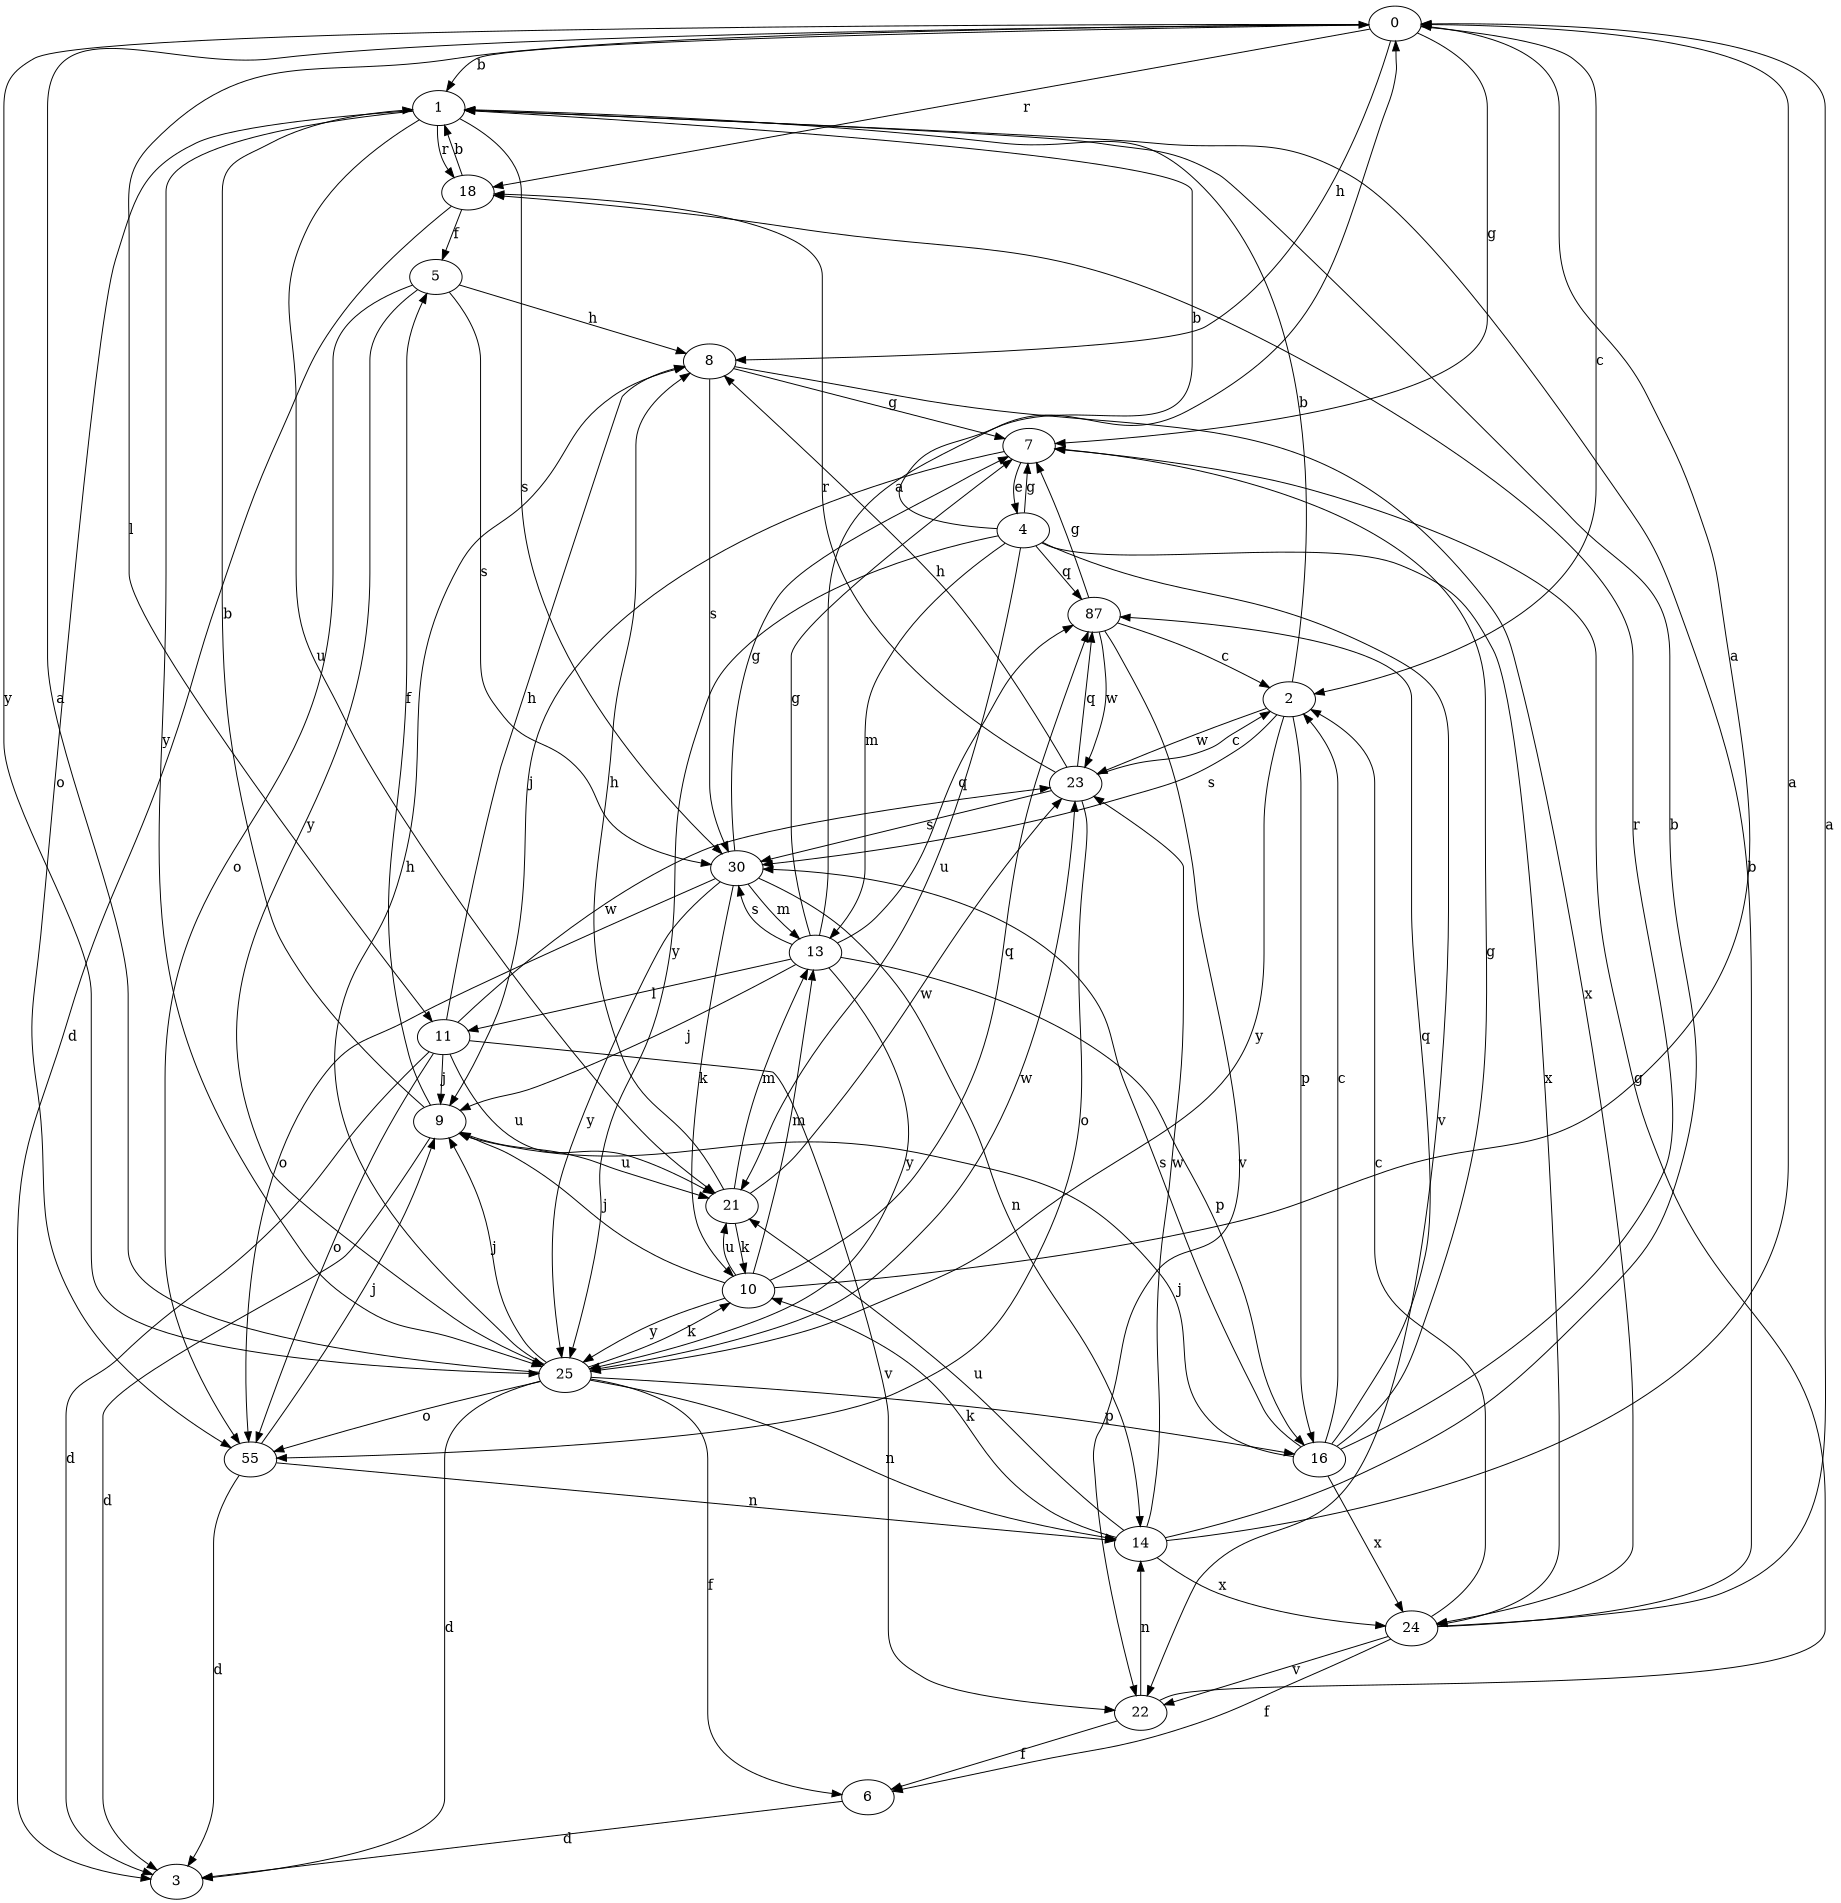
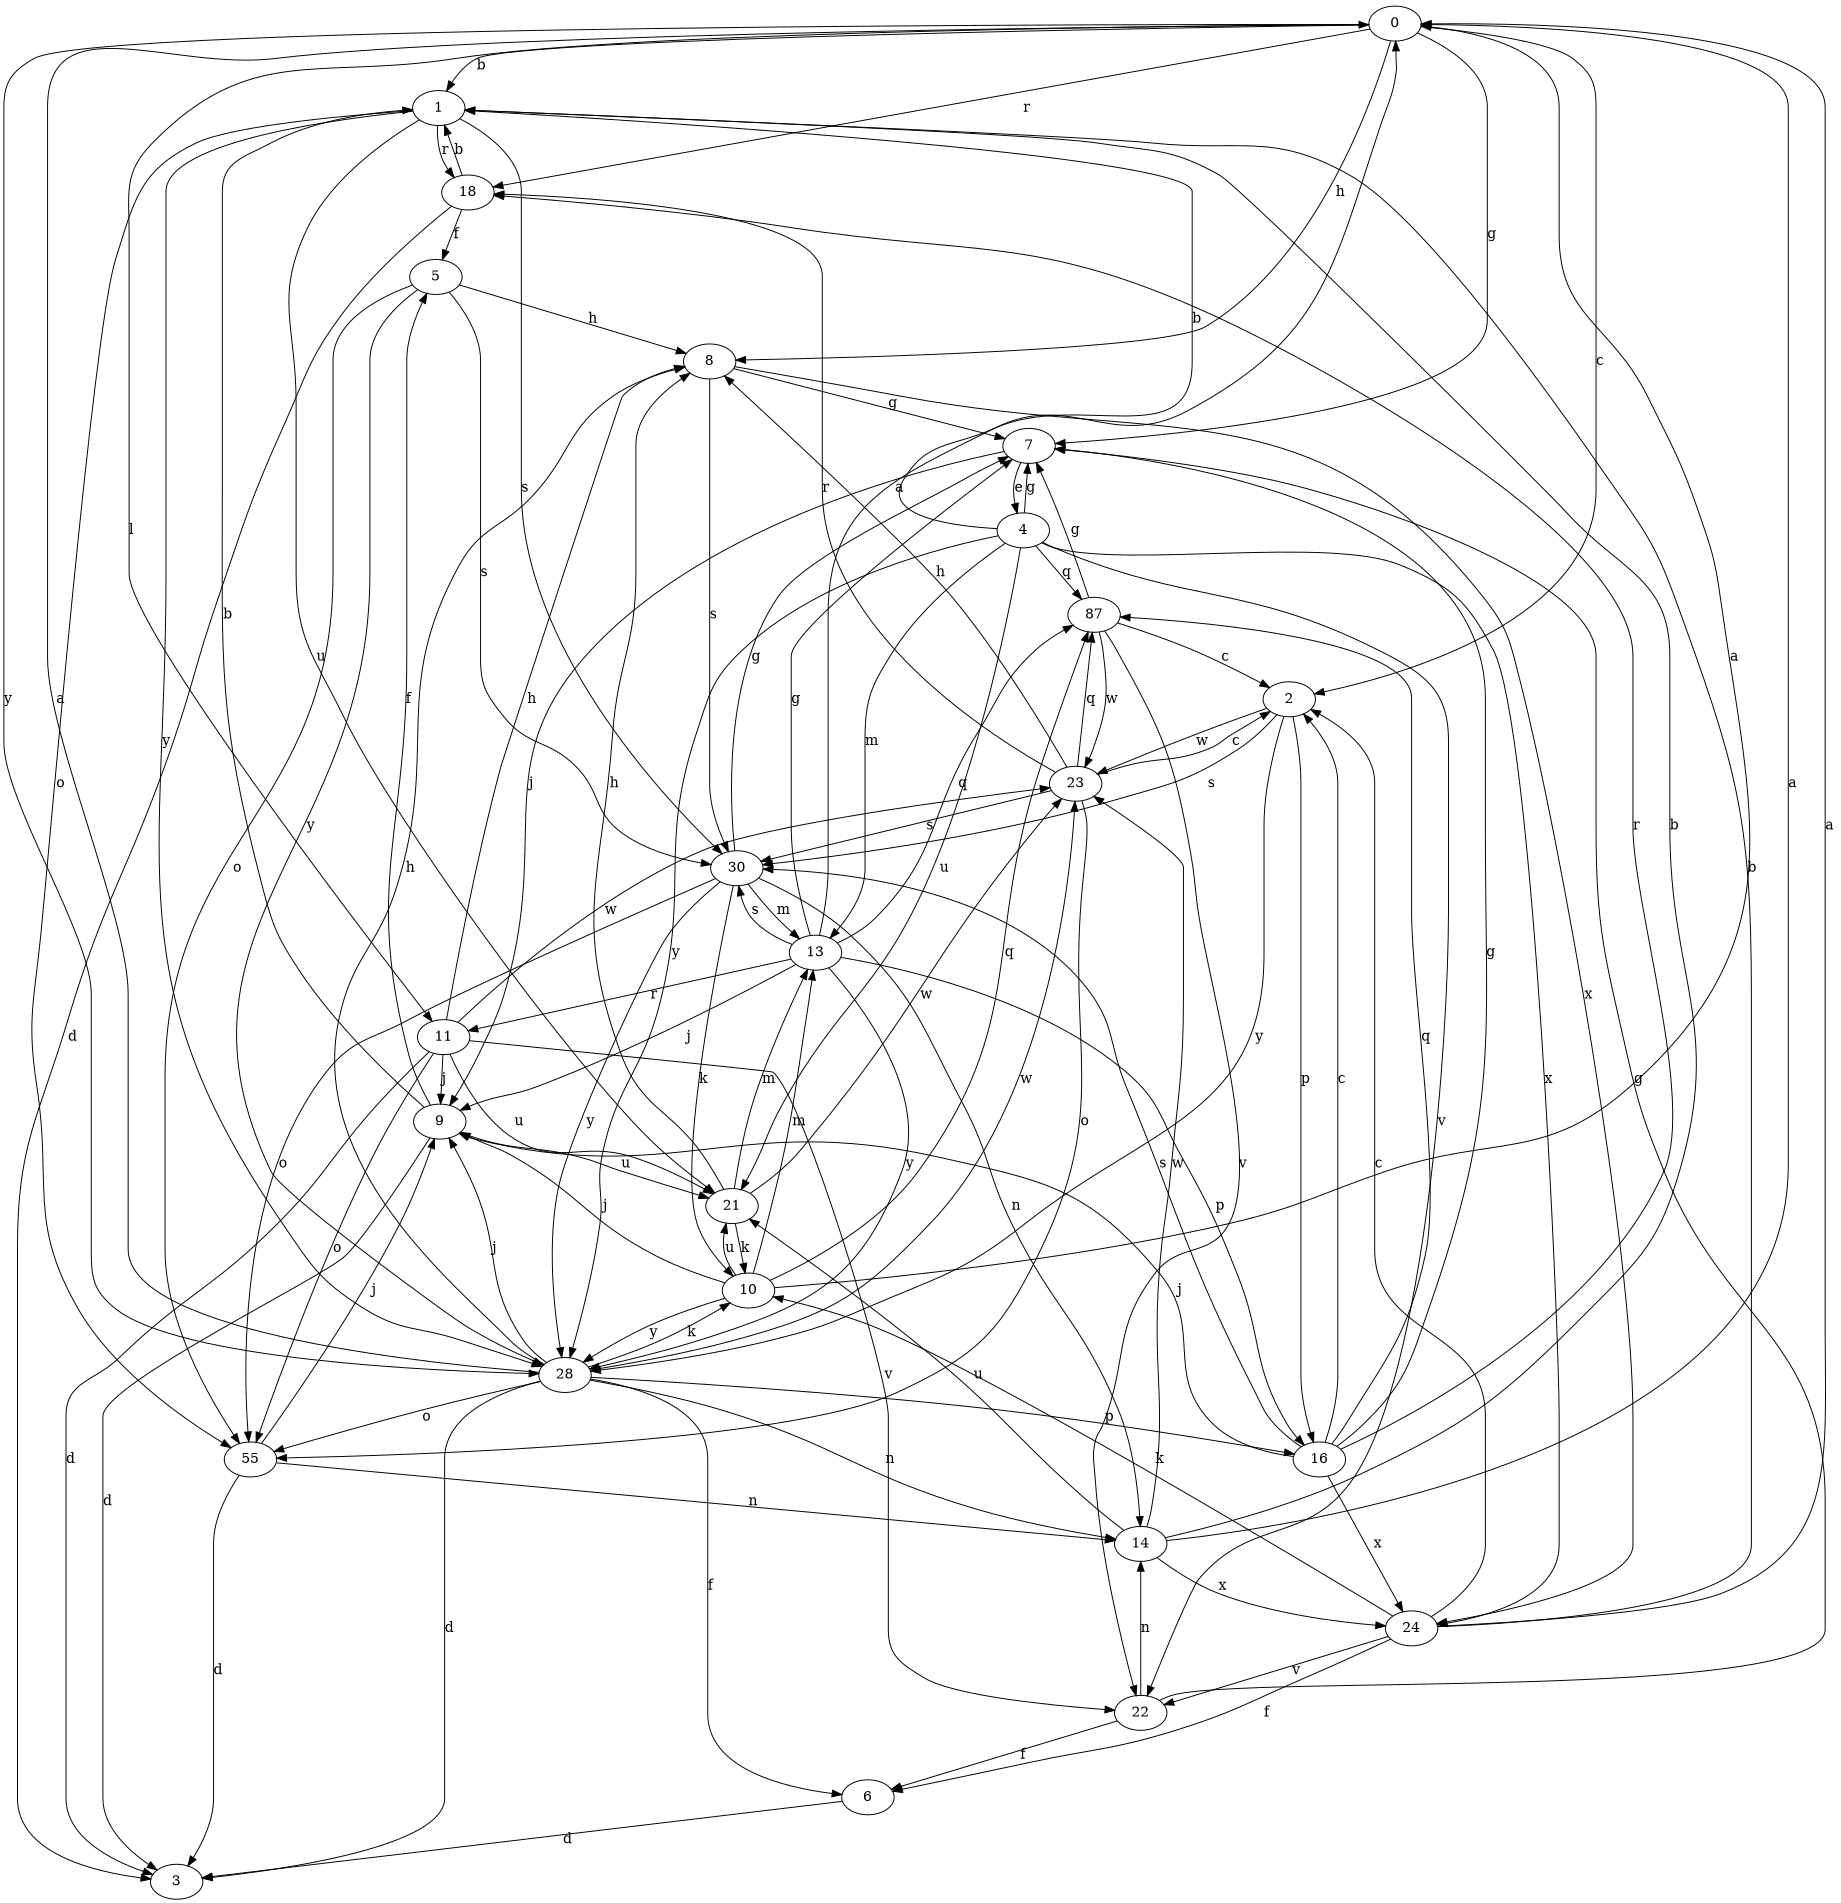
(1042, 145) -> none
(654, 995) -> (654, 995)
(565, 1375) -> (565, 1375)
(963, 1419) -> (1110, 1450)
